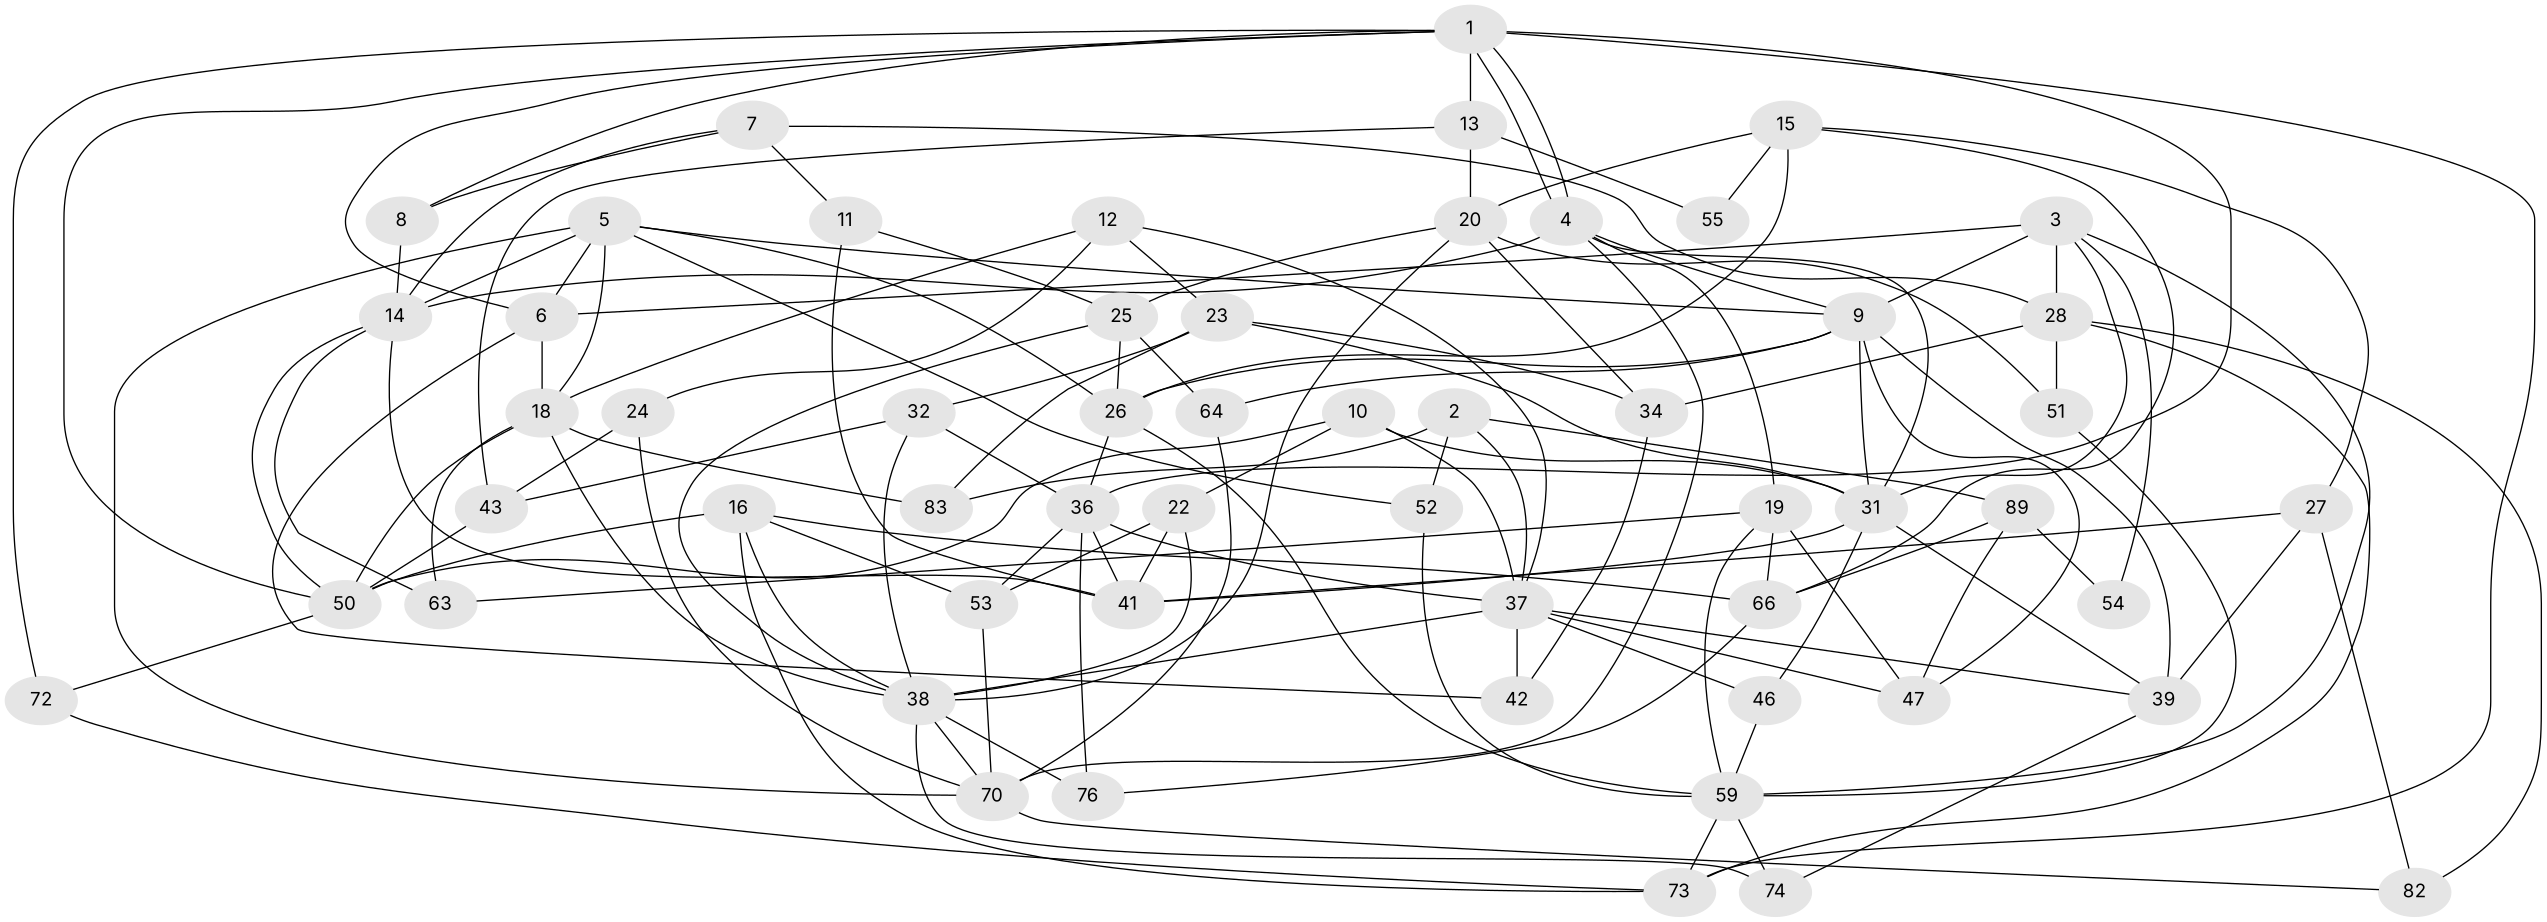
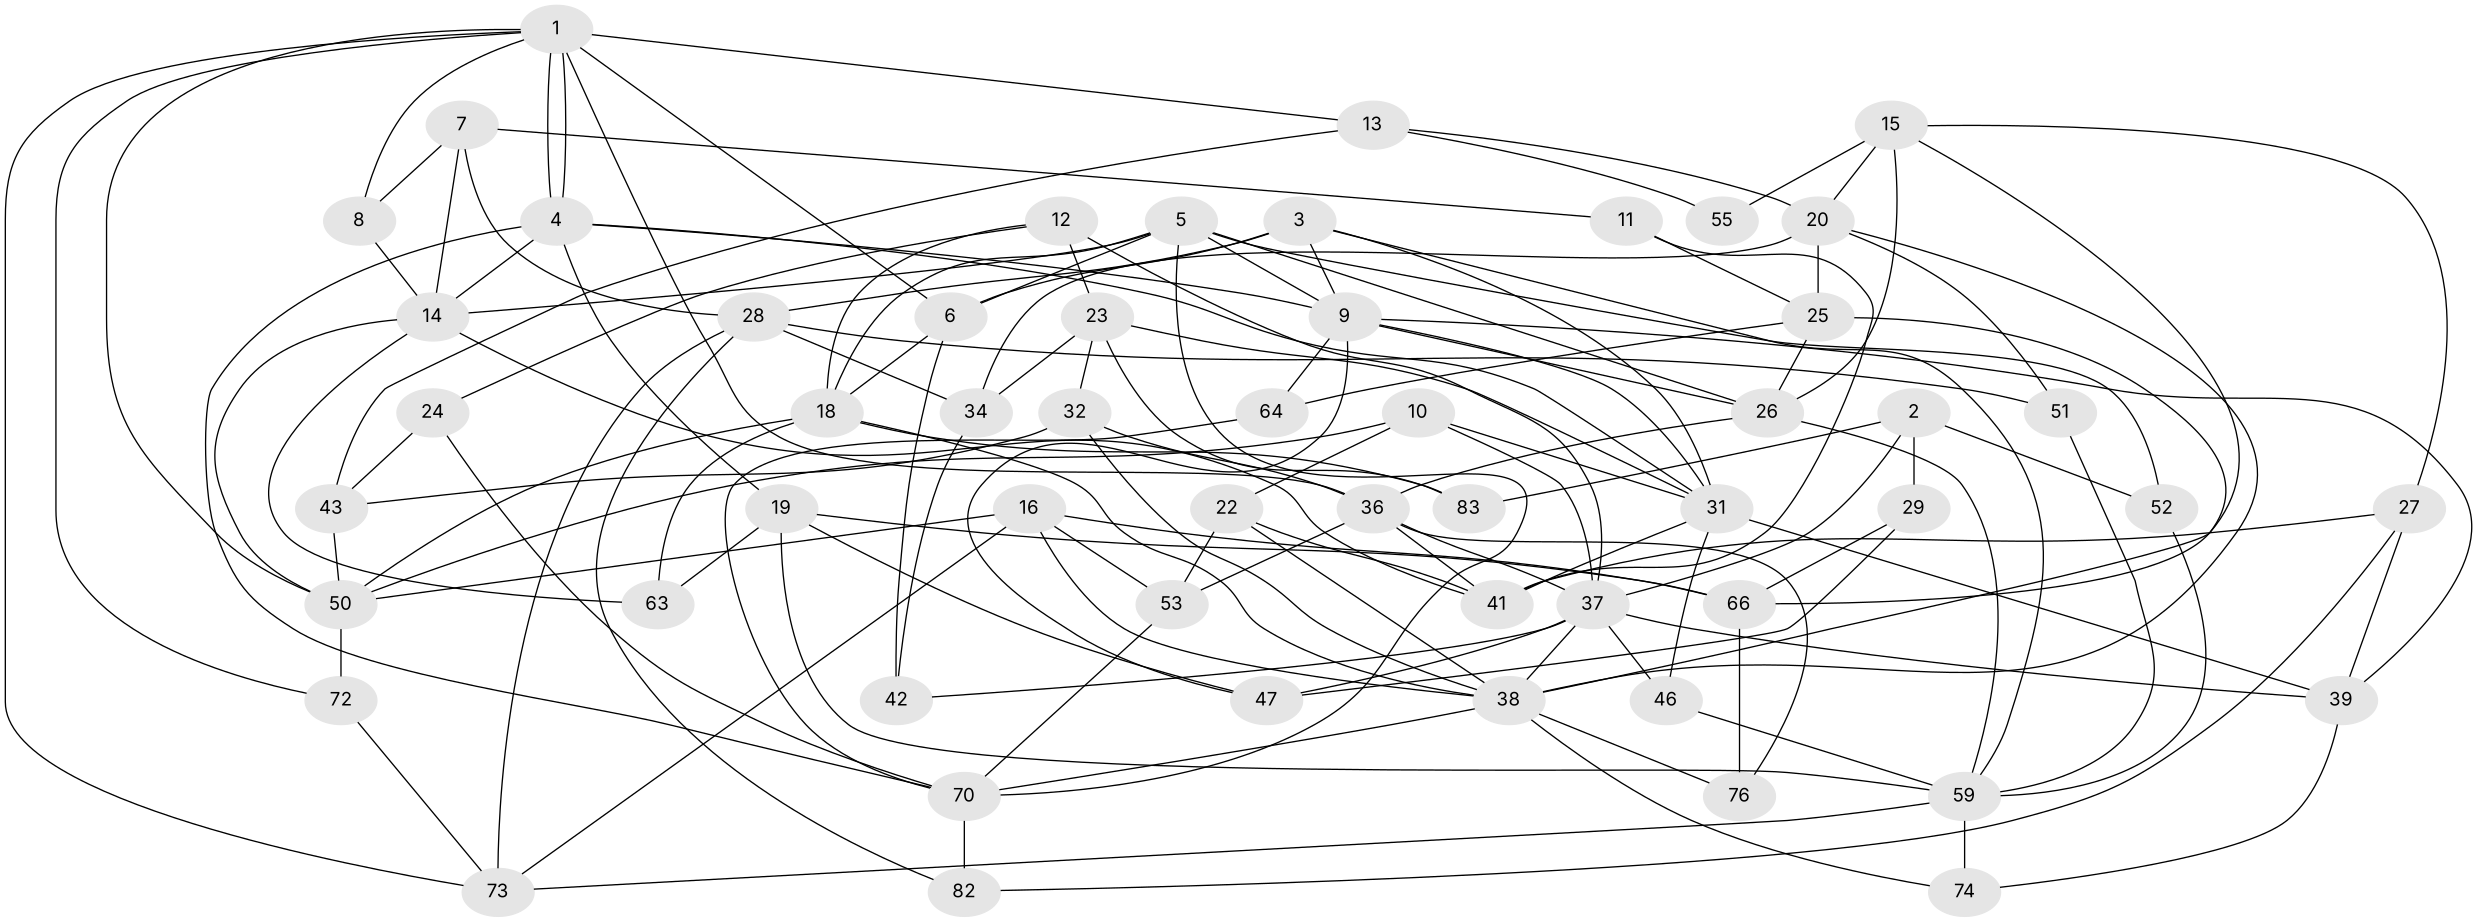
(2018, 509) -> (1914, 509)
(2114, 605) -> none
